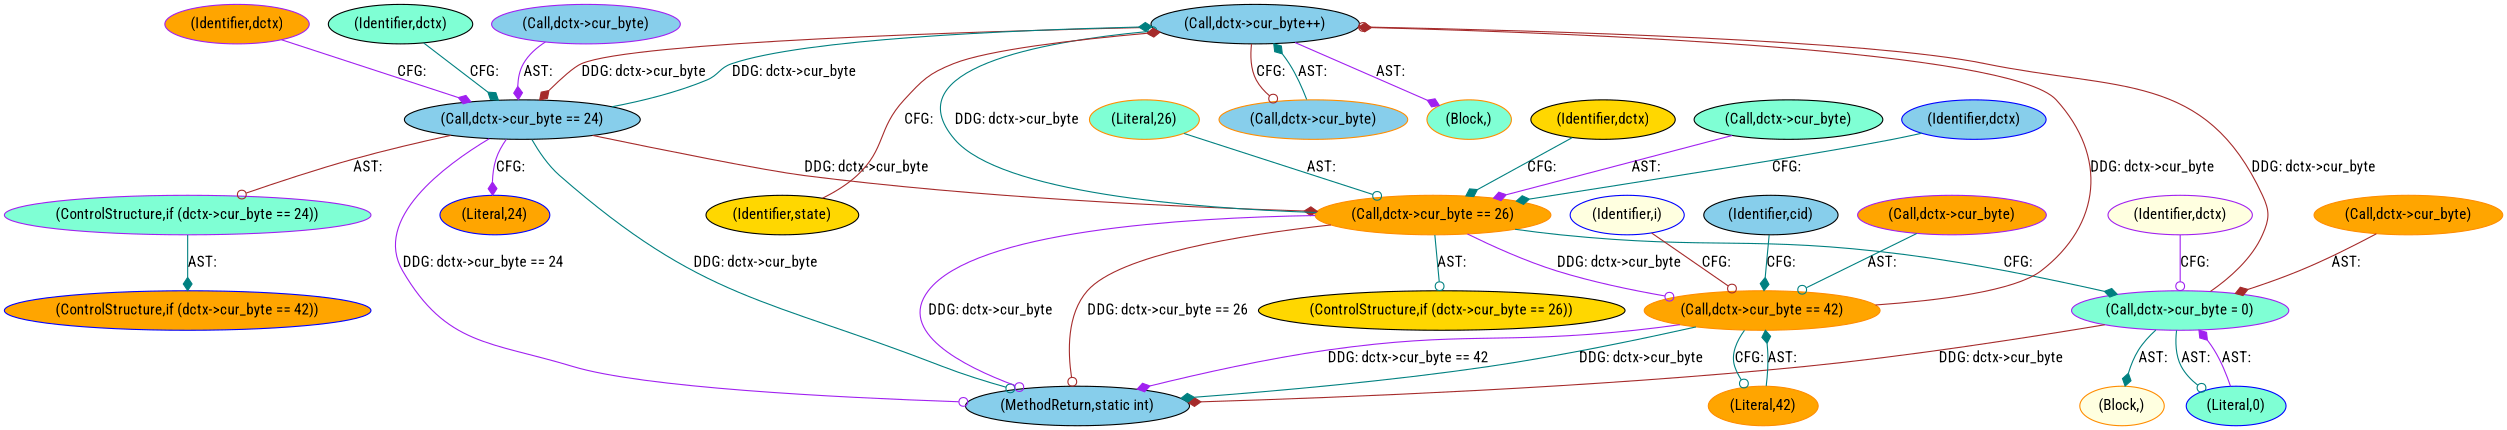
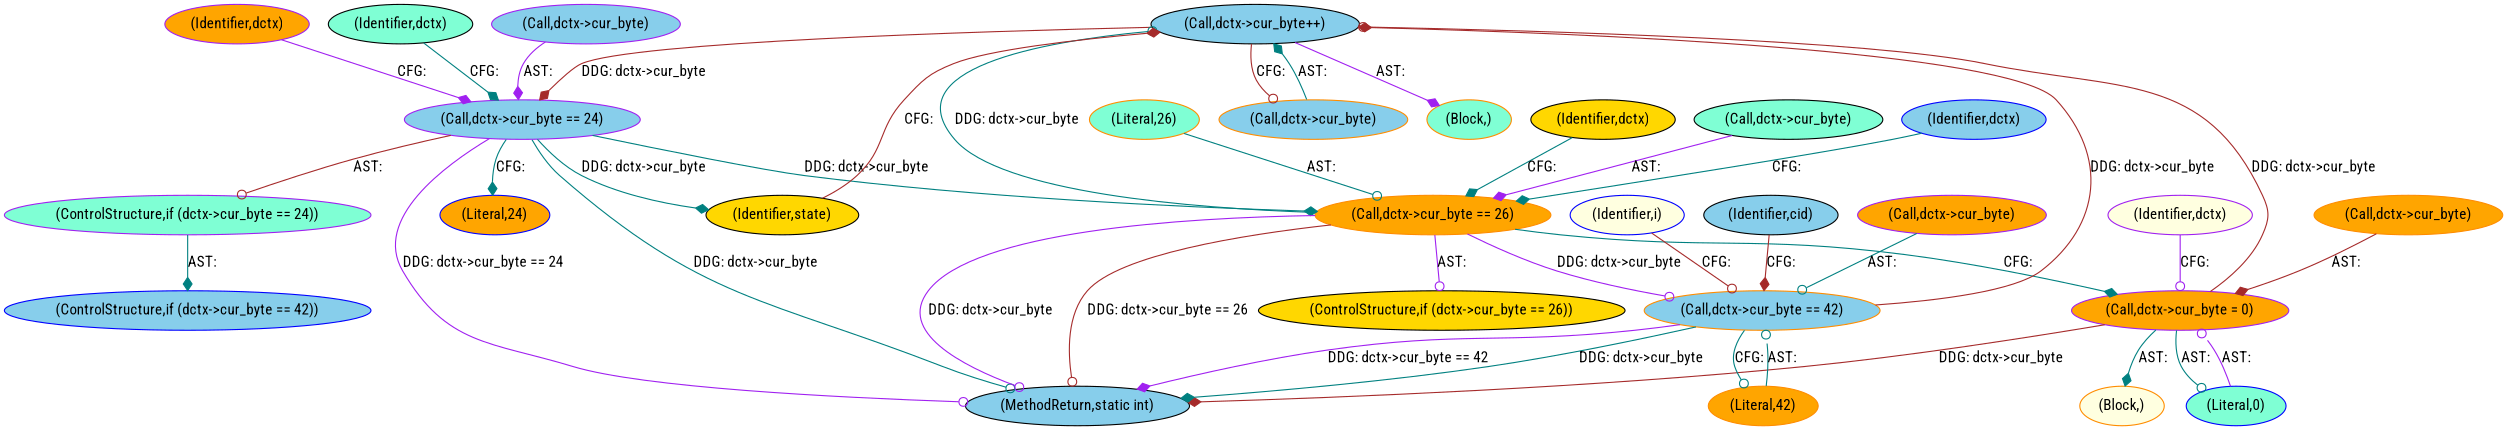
(830, 45) -> (610, 188)
(522, 120) -> (522, 120)
(496, 159) -> (496, 159)
(946, 191) -> (946, 191)
(1767, 256) -> (1767, 256)
(1437, 258) -> (1437, 258)
(188, 311) -> (188, 311)
(1762, 311) -> (1762, 311)
(2180, 311) -> (2180, 311)
(2221, 362) -> (2221, 362)
(1768, 363) -> (1768, 363)
